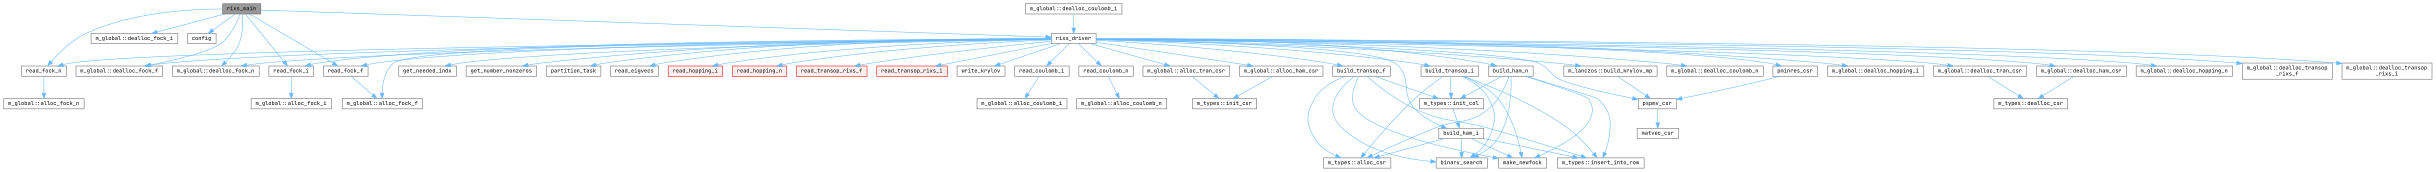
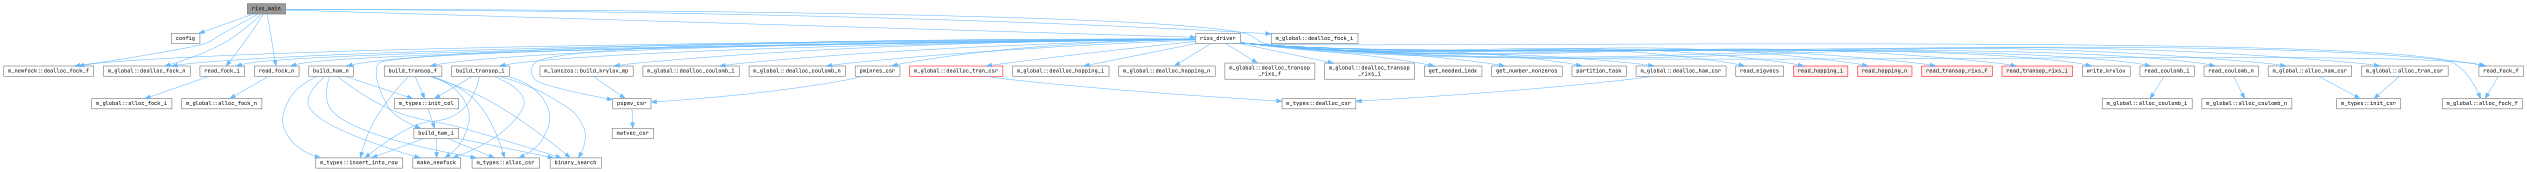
(1074, 21) -> (960, 48)
(119, 71) -> (49, 71)
(1980, 71) -> (956, 71)
